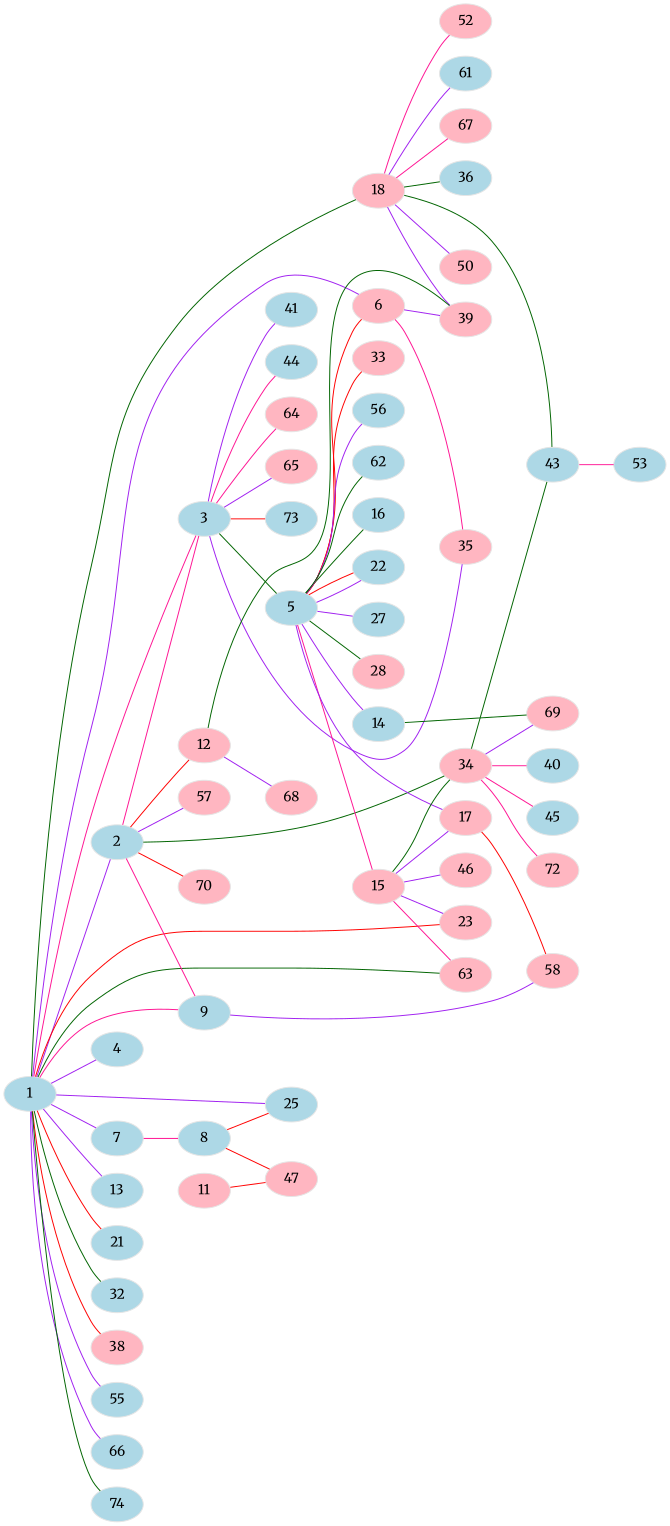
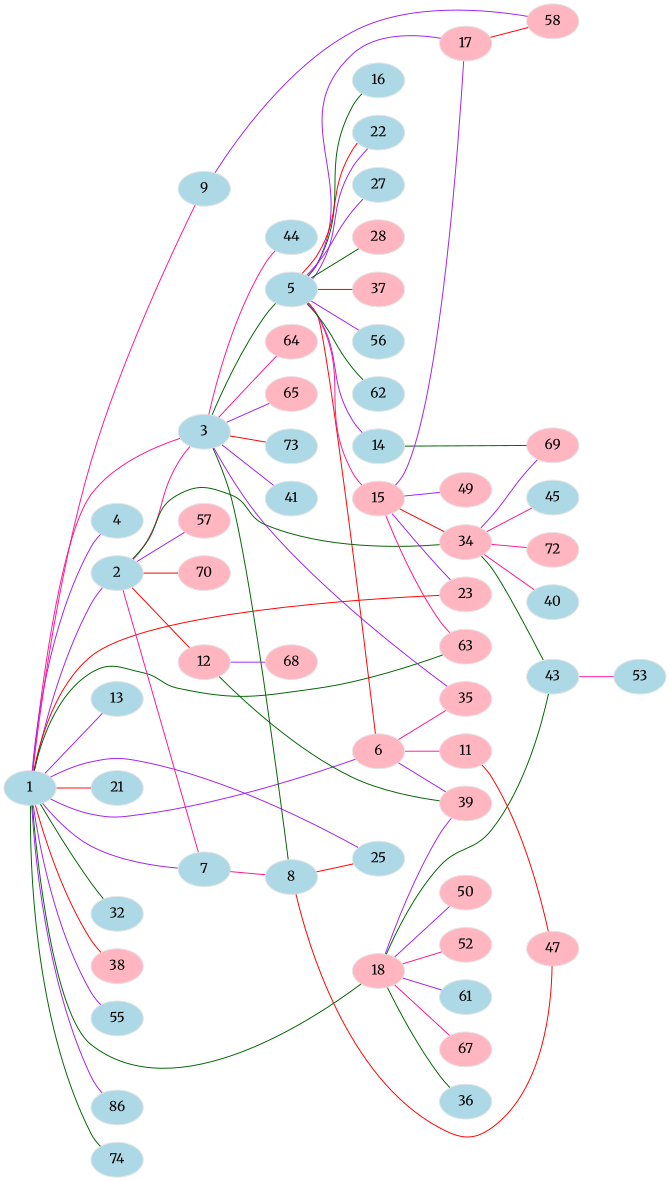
(379, 358) -> (379, 289)
none -> (259, 652)
none -> (422, 751)
(421, 825) -> (422, 520)
(466, 870) -> (466, 490)
(161, 927) -> (161, 721)
(117, 1452) -> (117, 1107)
